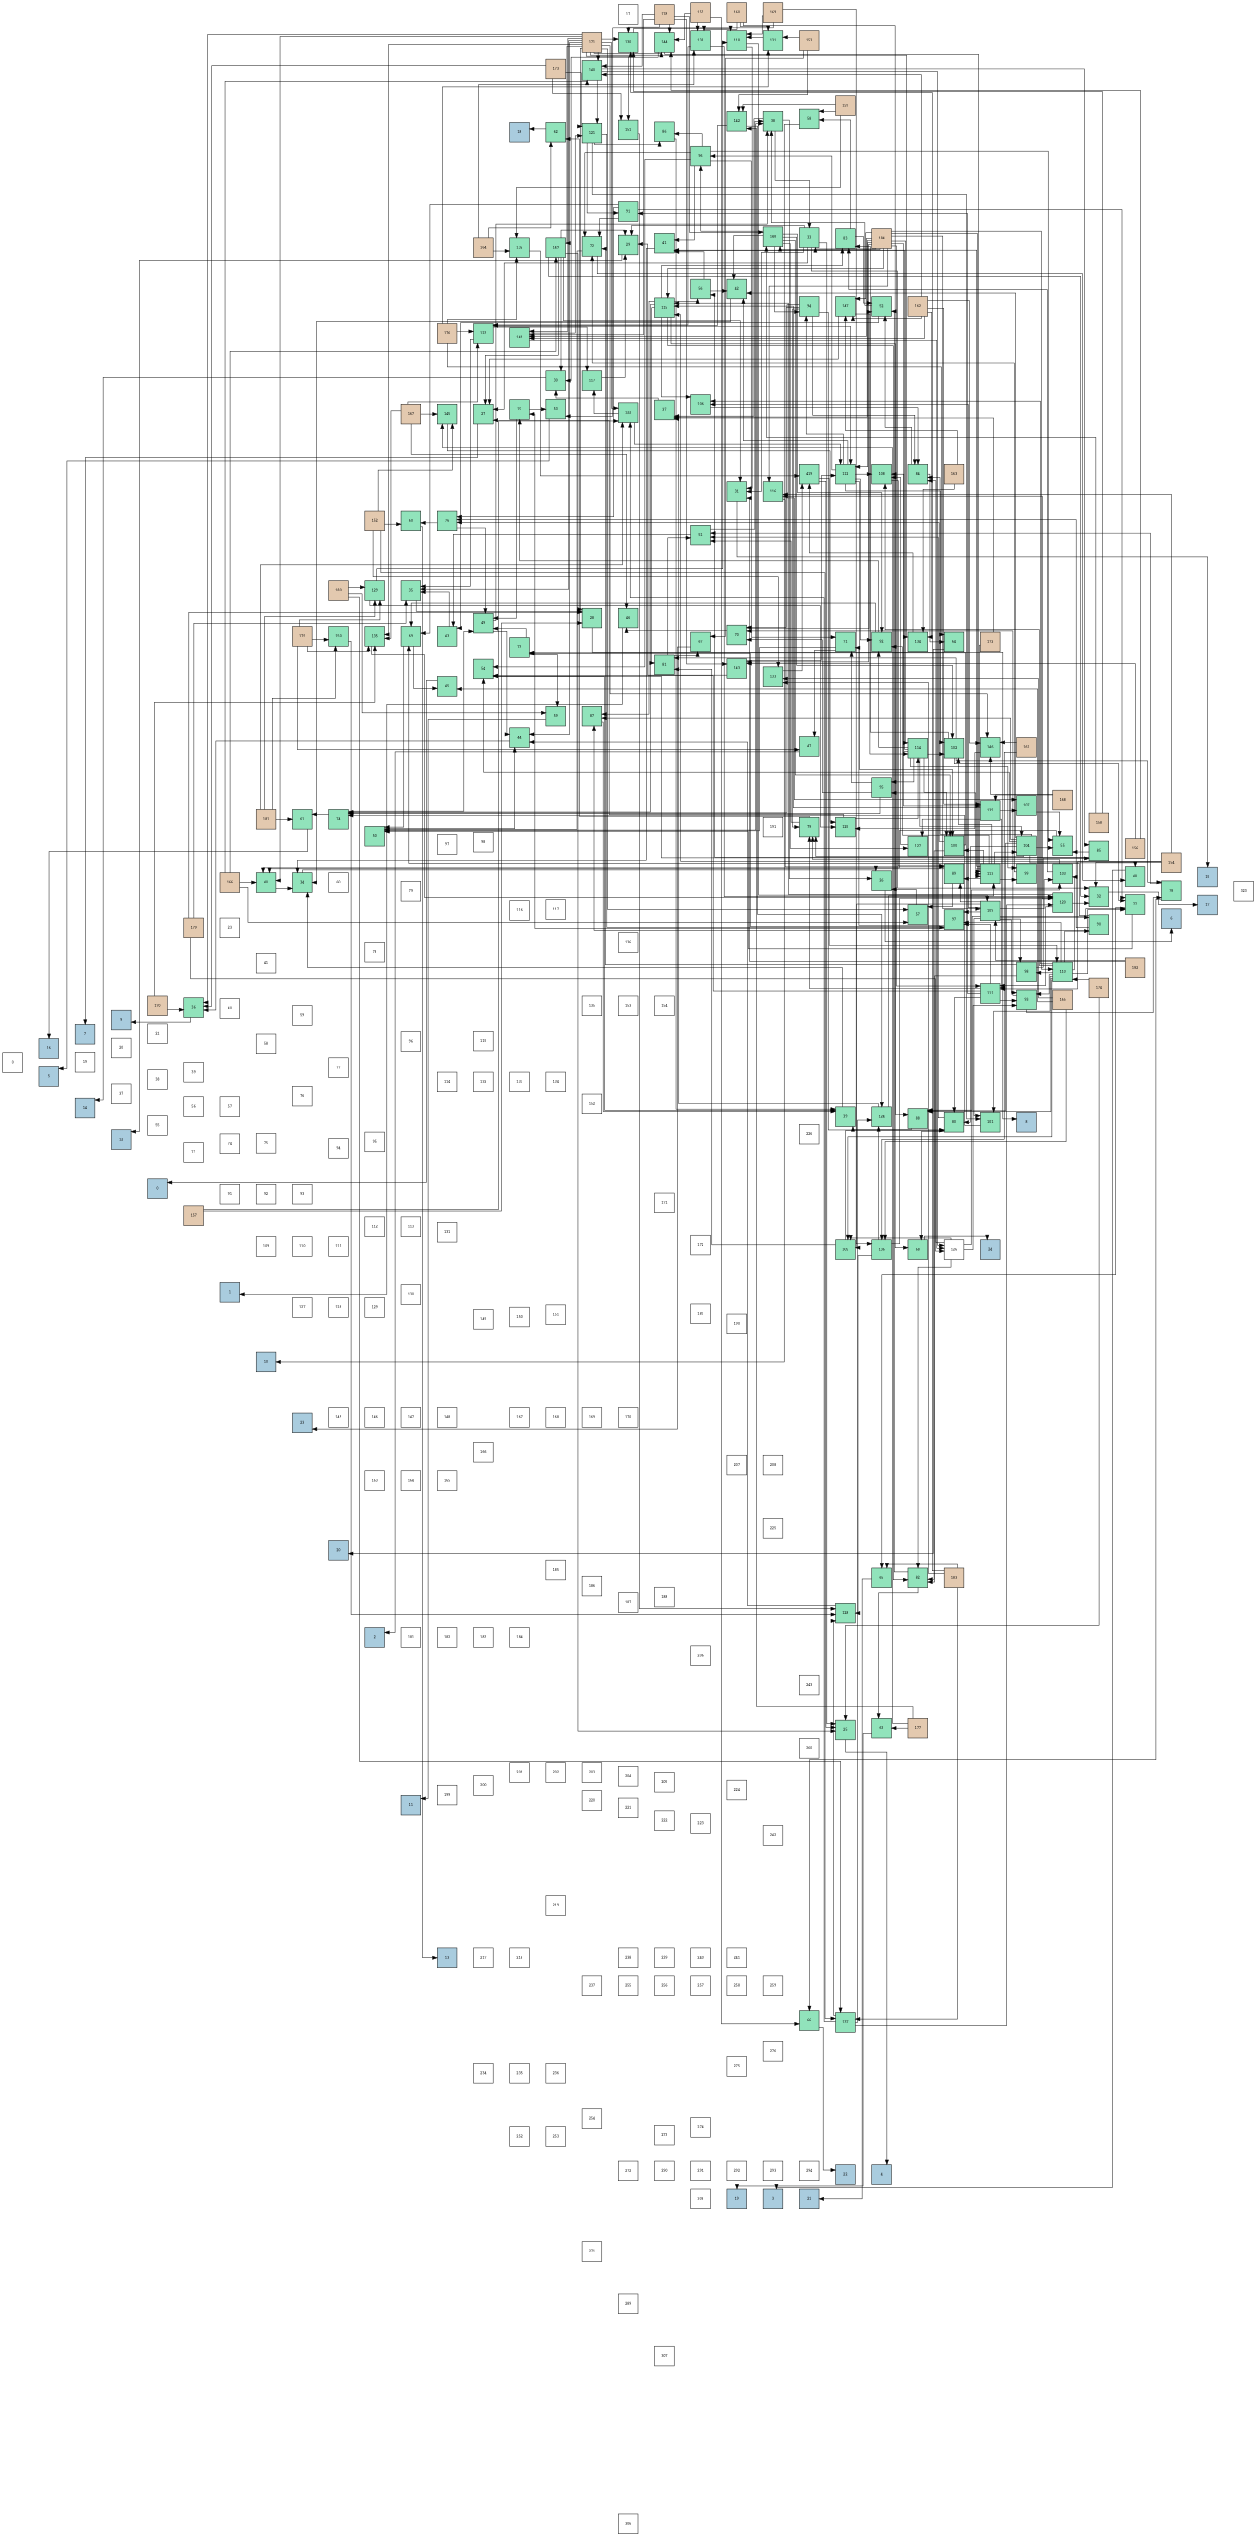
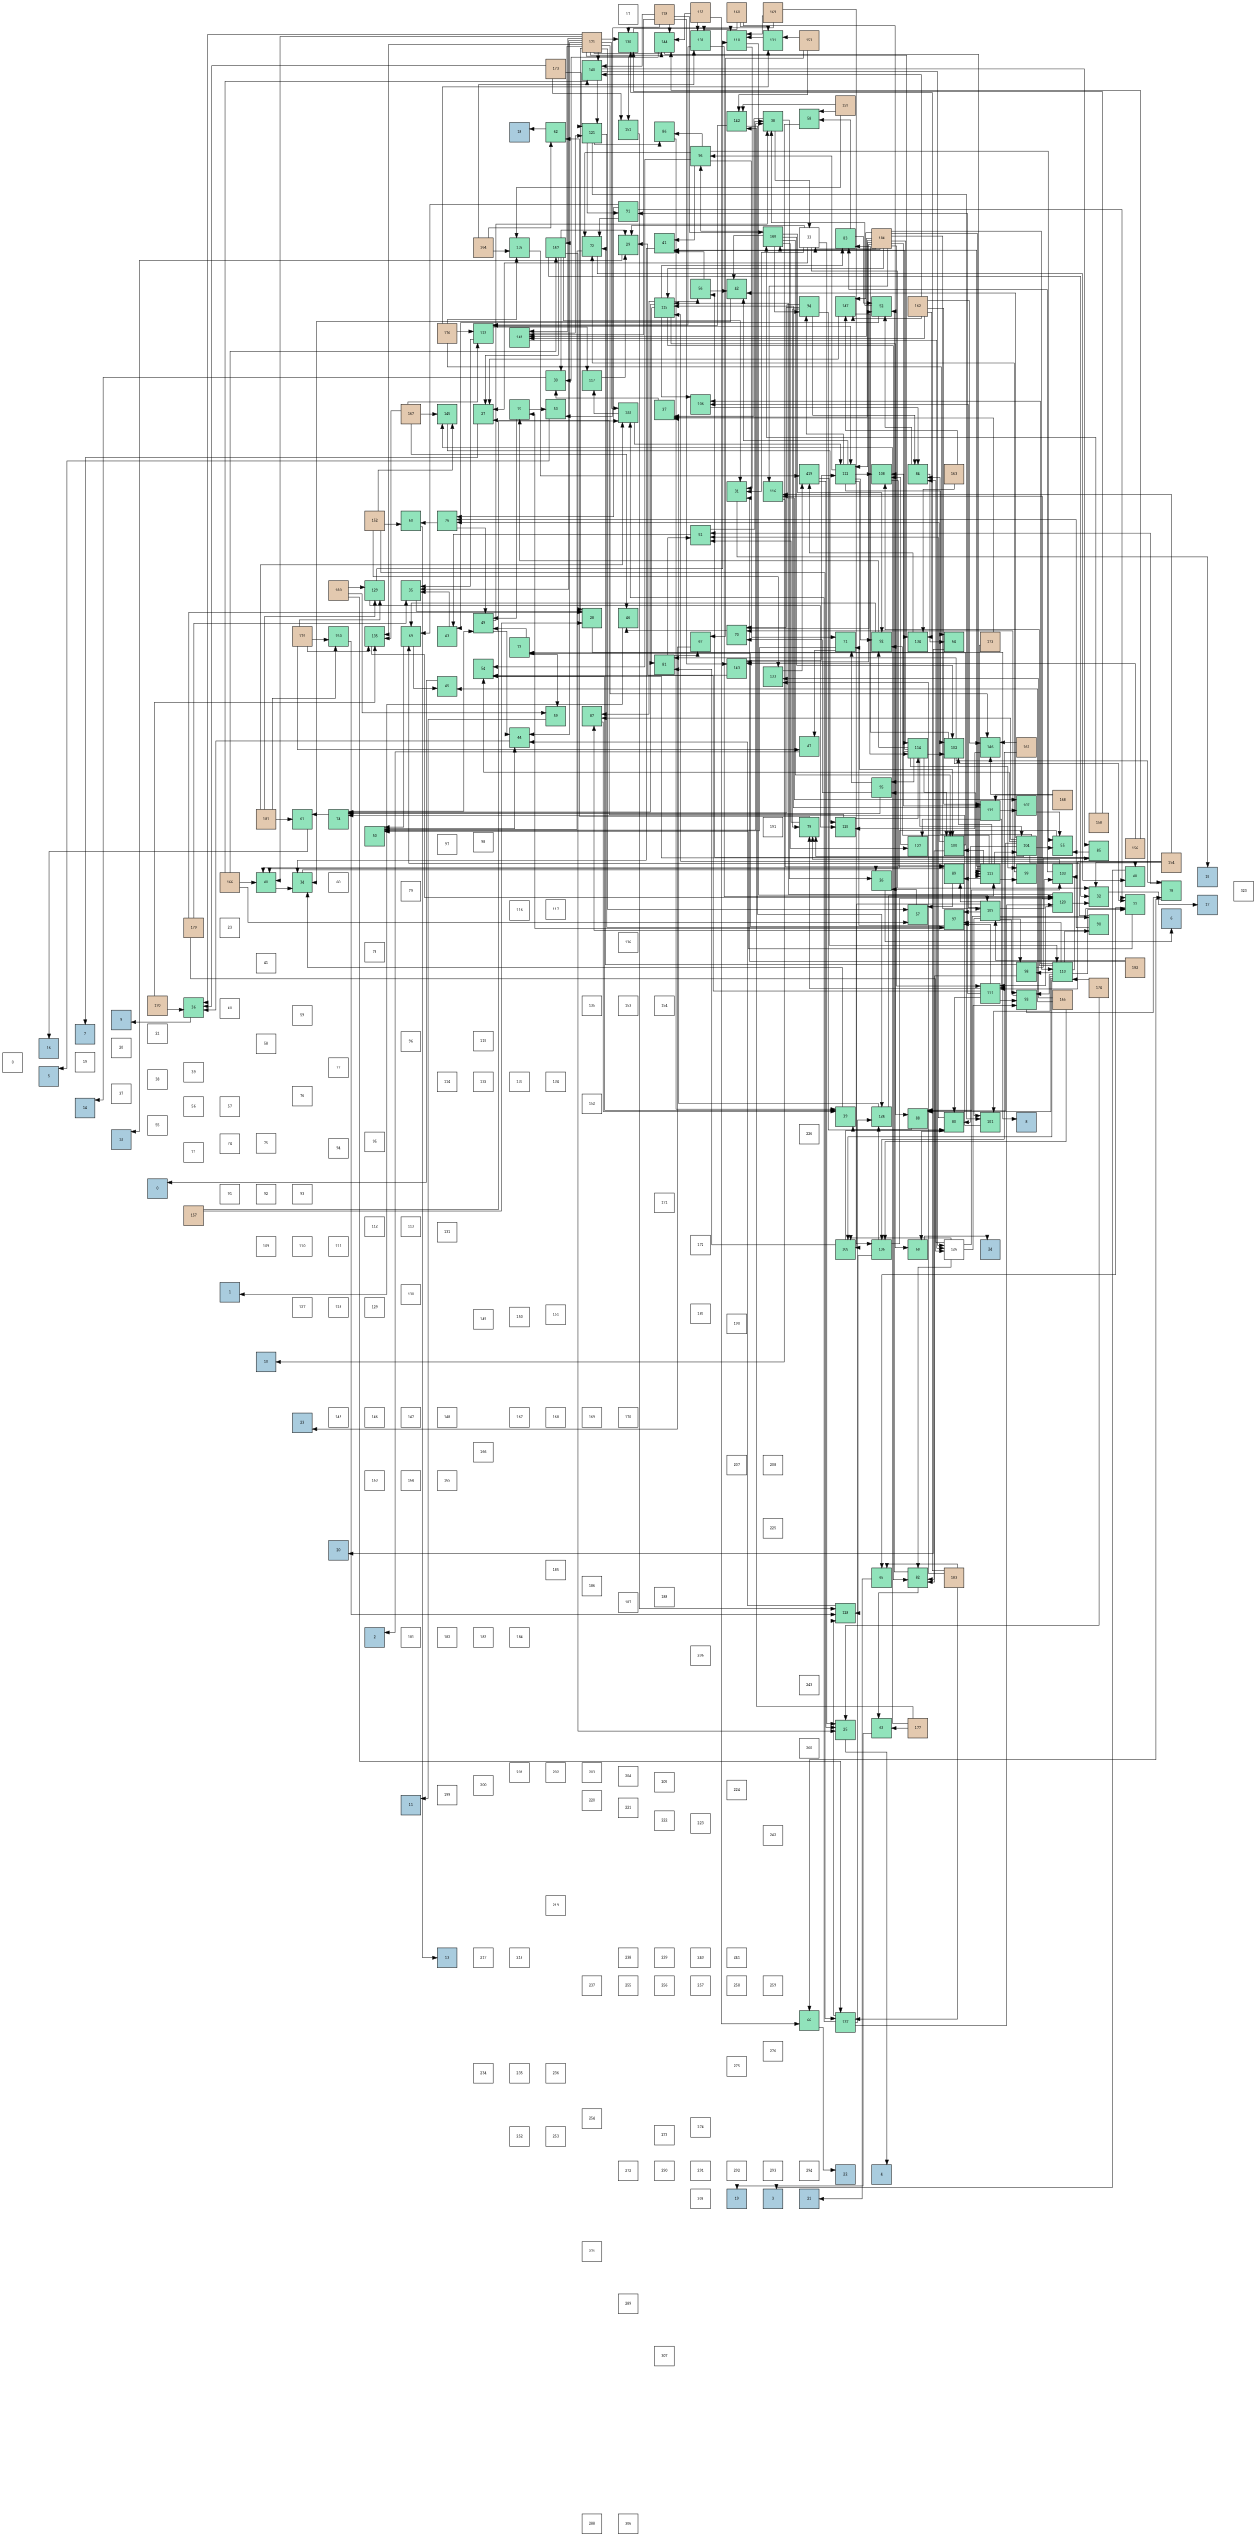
(809, 238) -> (809, 238)
none -> (592, 2524)
